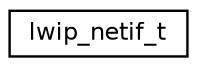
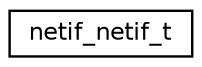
(99, 34) -> (101, 34)
